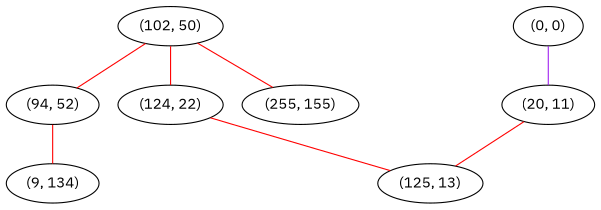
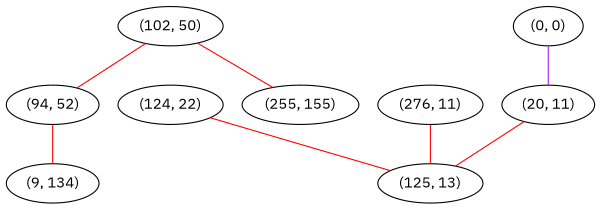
(171, 66) -> none
none -> (430, 105)
